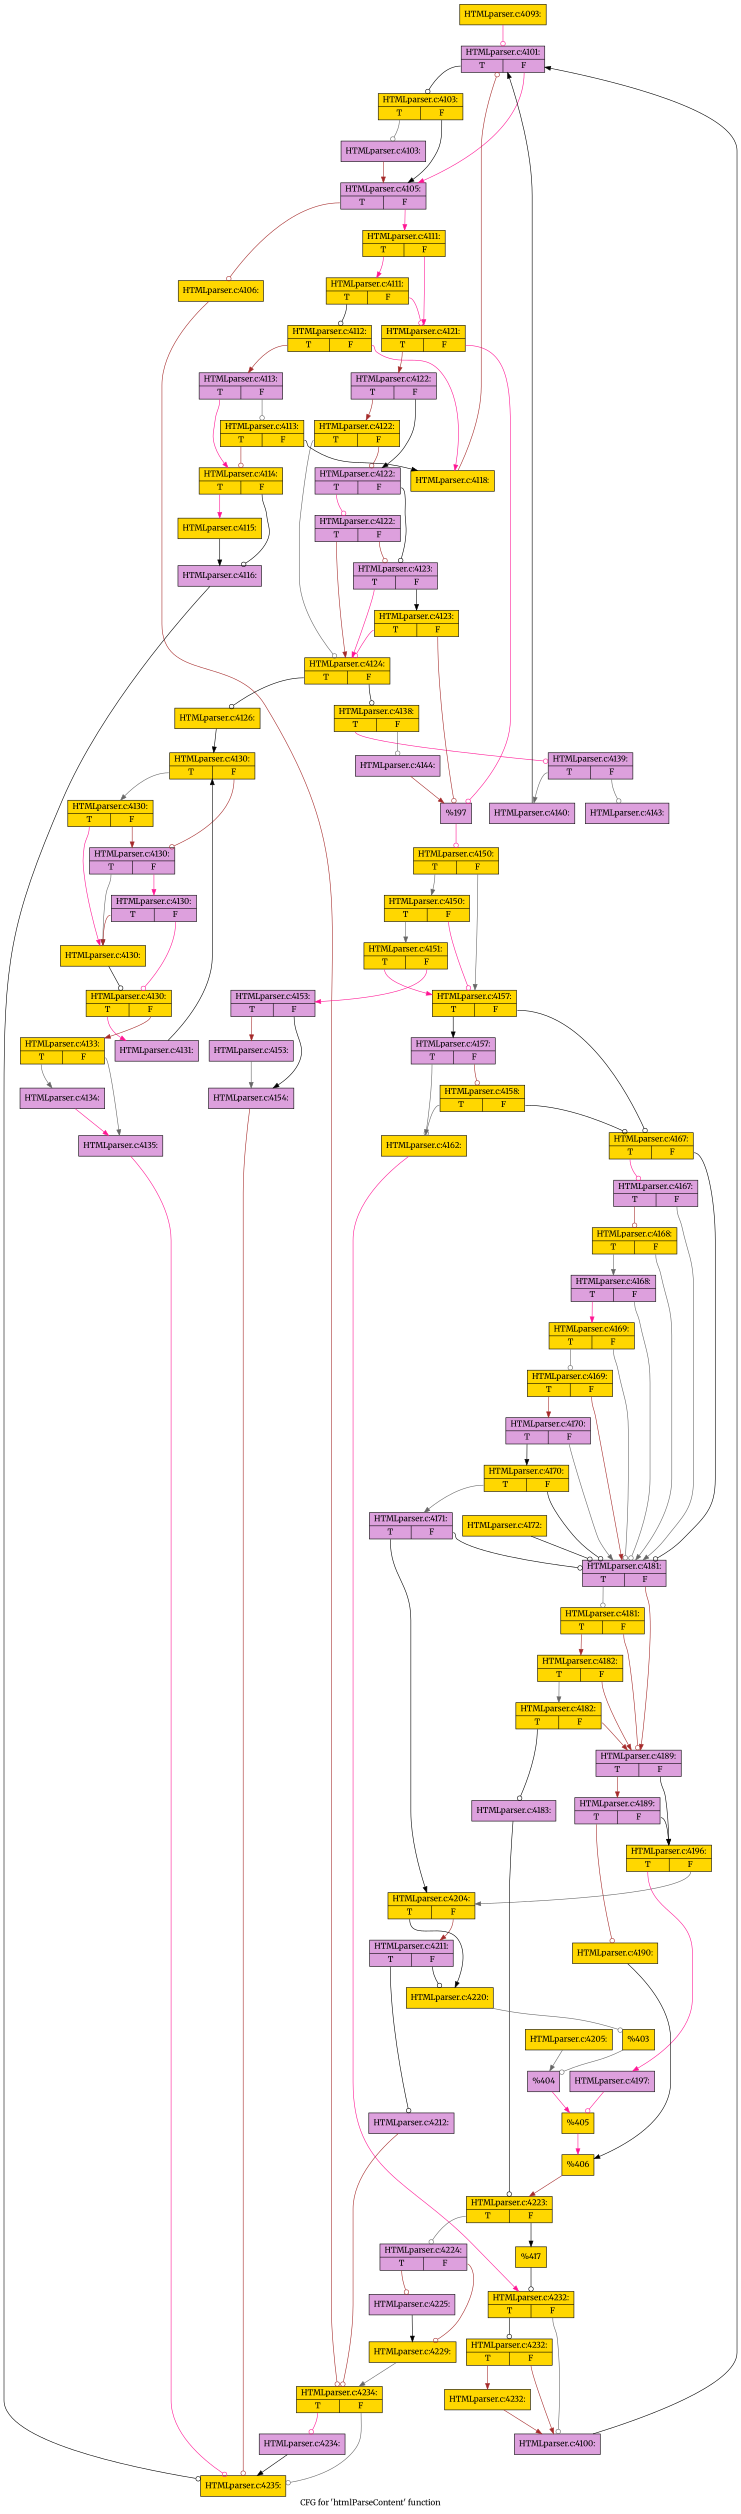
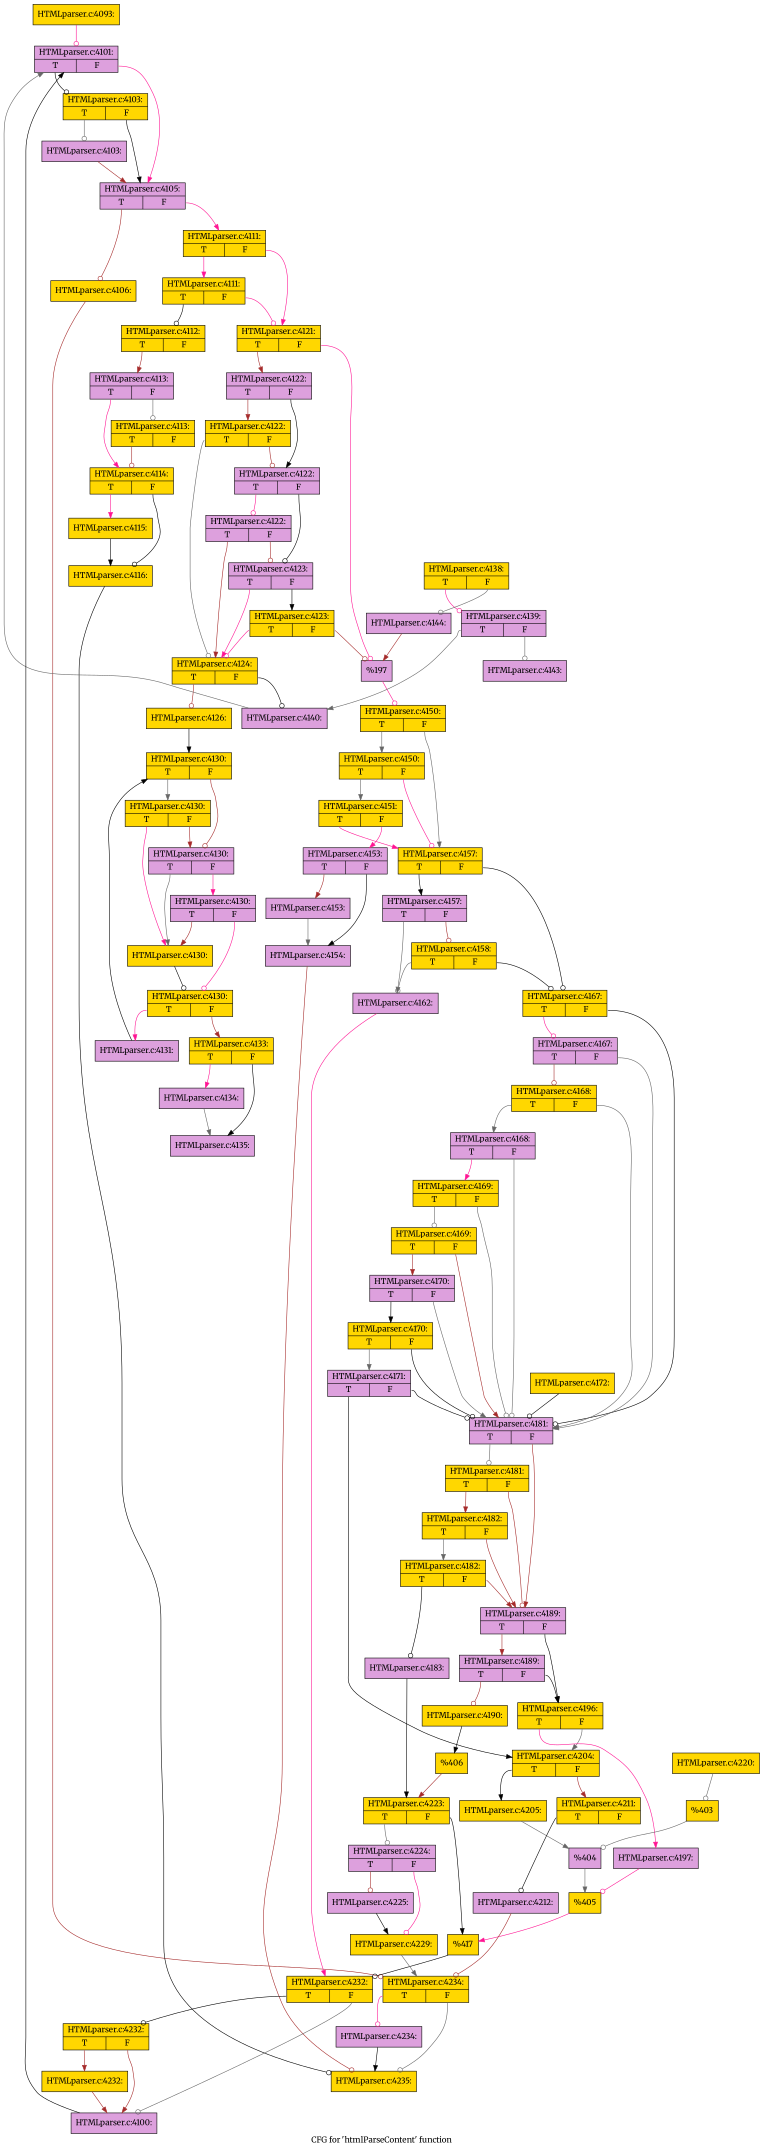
(532, 439) -> (4, 482)
(453, 481) -> none
(220, 576) -> (111, 576)
(267, 686) -> (193, 696)
(370, 693) -> (273, 687)
(43, 1074) -> (209, 1074)
(114, 1093) -> (253, 1101)
(90, 1120) -> (206, 1119)
(424, 1146) -> (396, 1003)
(171, 1819) -> none
(453, 1935) -> (502, 1780)
(411, 1953) -> (599, 1811)
(434, 1976) -> none
(509, 2006) -> (407, 1735)
(559, 2100) -> (585, 1878)
(578, 2141) -> (528, 1929)
(467, 2306) -> (420, 1903)
